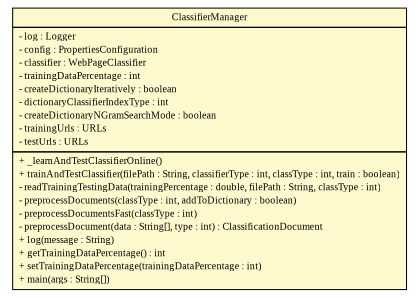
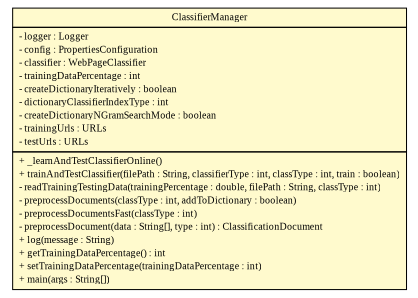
(48, 36) -> (54, 36)
